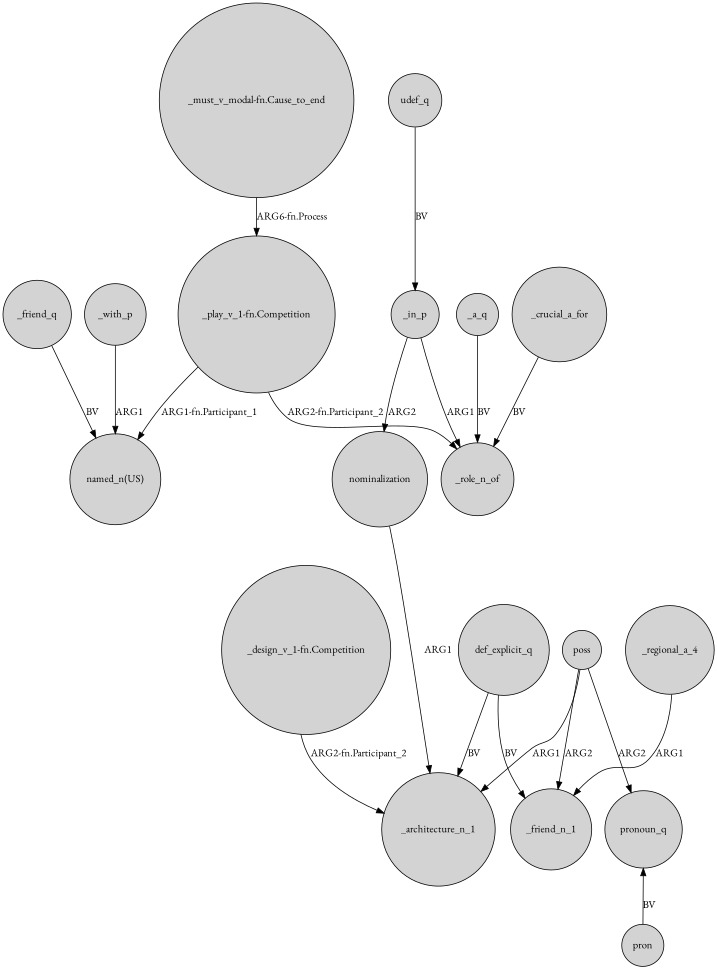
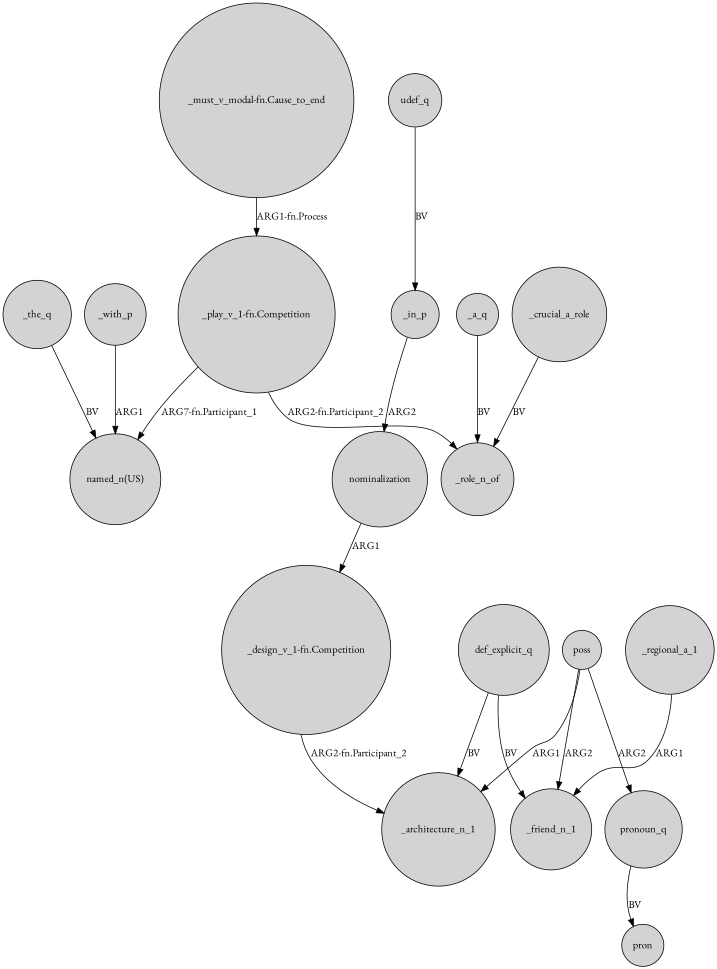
(292, 217) -> (292, 217)
(37, 314) -> (37, 314)
(559, 314) -> (559, 314)
(436, 390) -> none
(209, 412) -> (209, 412)
(410, 646) -> (352, 544)
(670, 650) -> (670, 650)
(643, 900) -> (627, 893)
